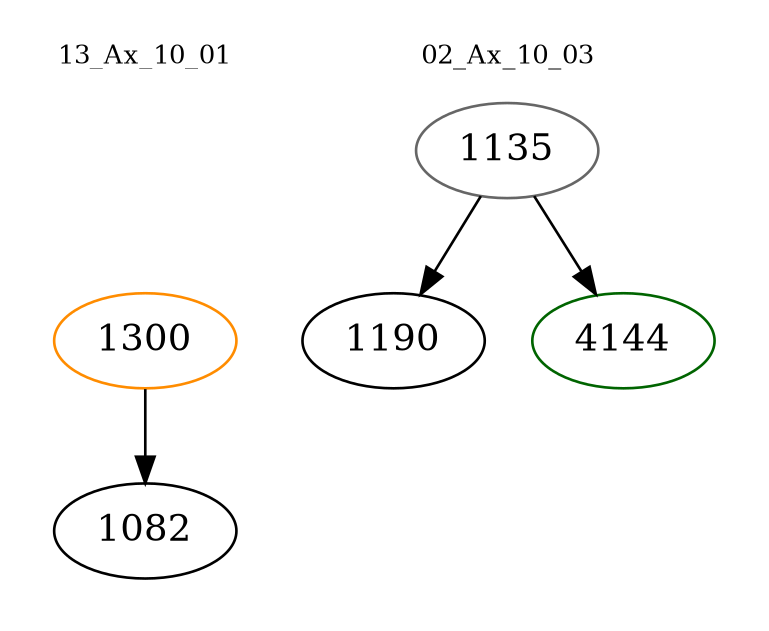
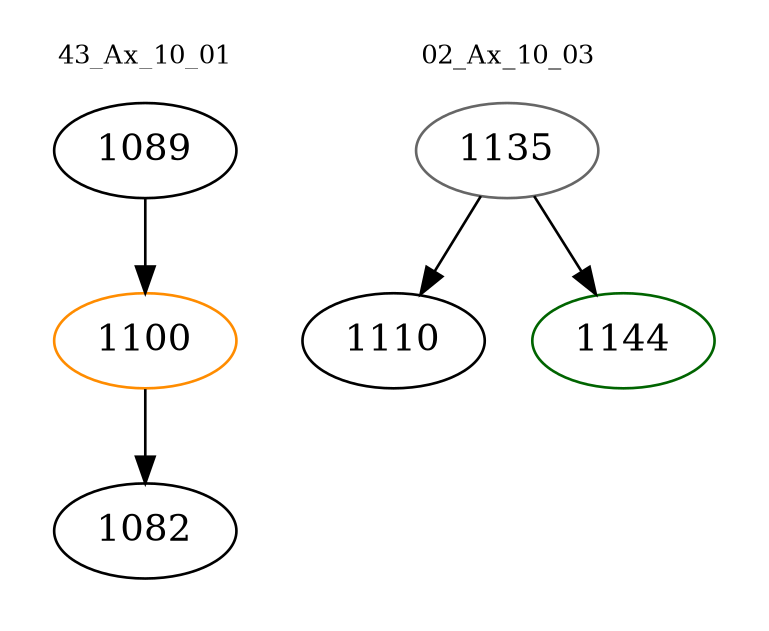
(145, 57) -> (145, 57)
none -> (145, 151)
(145, 341) -> (145, 341)
(394, 341) -> (394, 341)
(623, 341) -> (623, 341)
